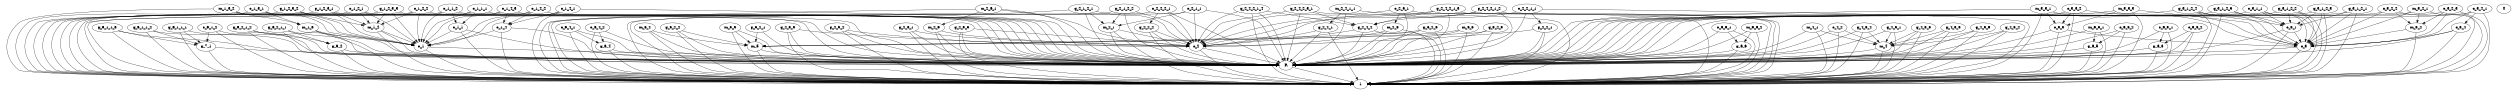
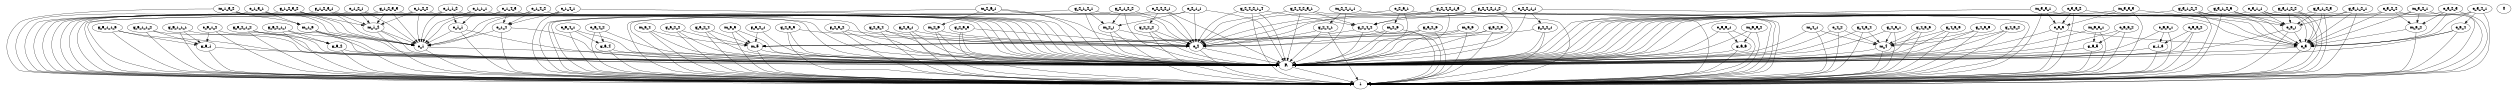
none -> (702, 28)
none -> (876, 28)
(206, 47) -> (206, 47)
(2158, 47) -> (2158, 47)
